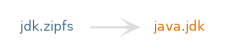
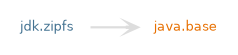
(179, 27) -> (186, 27)
